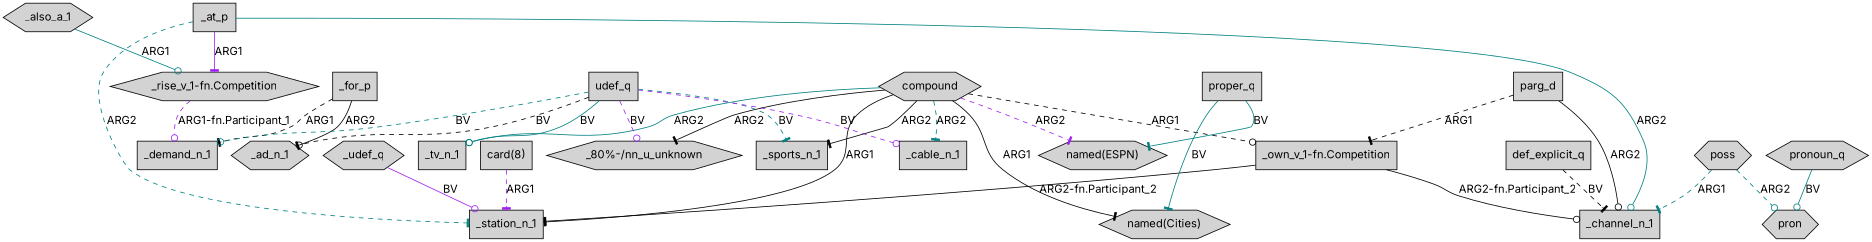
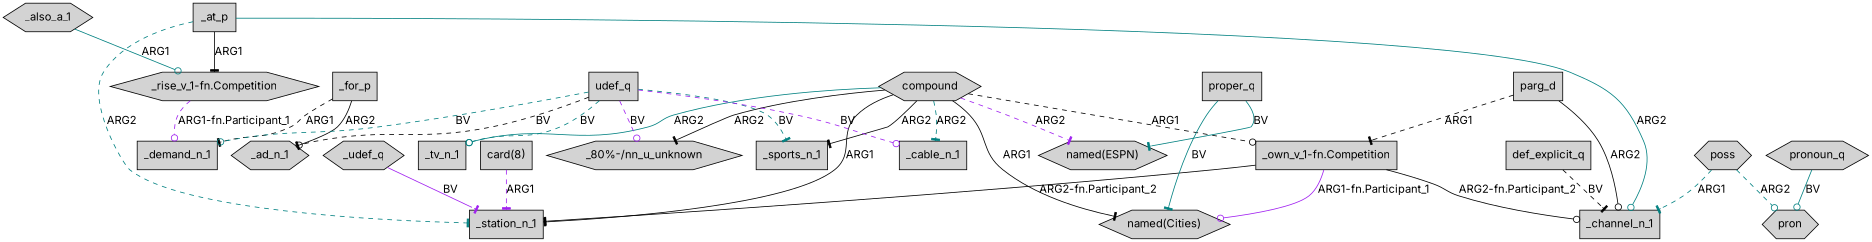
(215, 50) -> (215, 50)
(556, 128) -> (556, 128)
(430, 187) -> (430, 187)
none -> (1282, 207)
